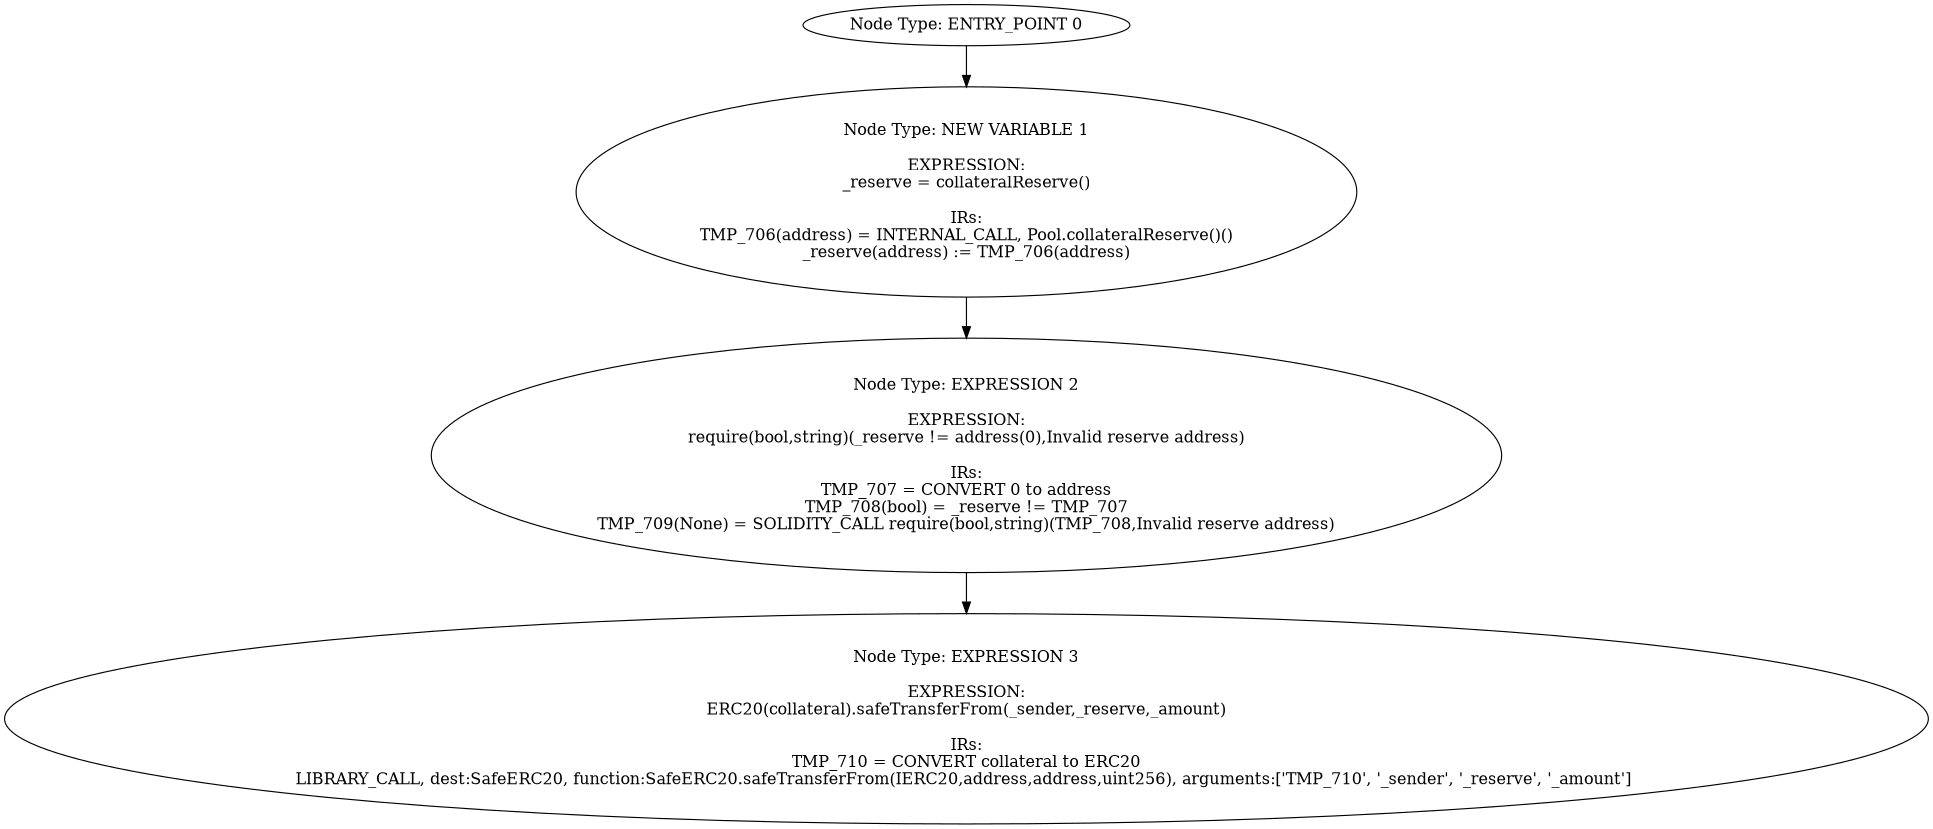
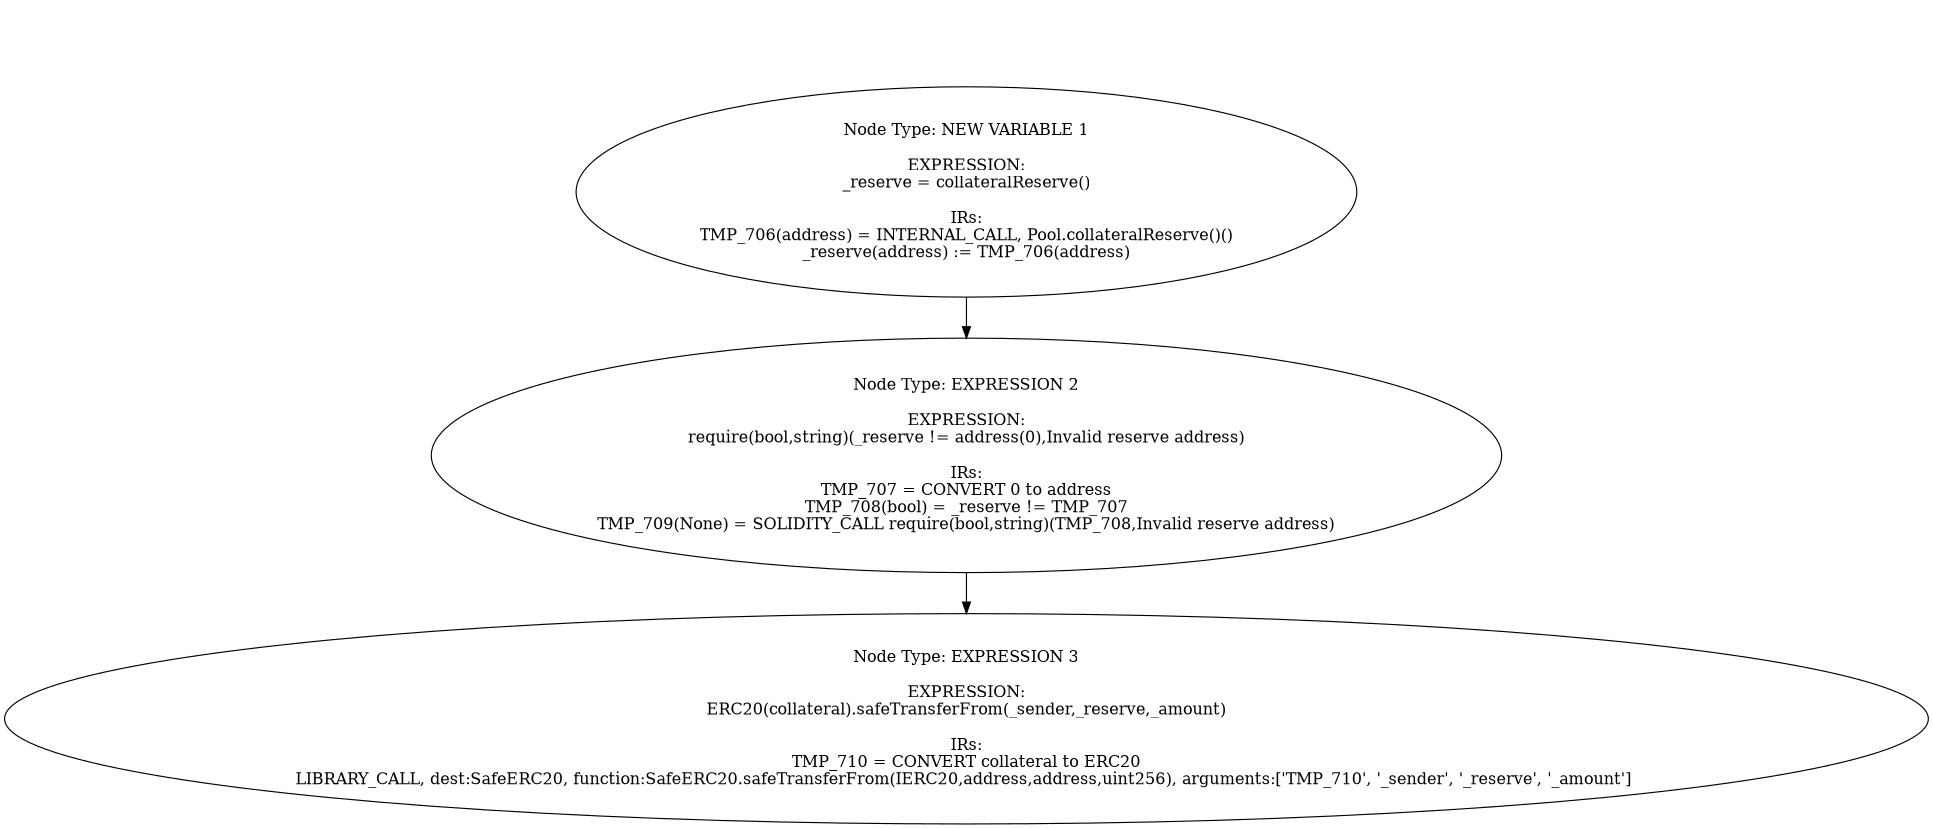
(966, 25) -> none
